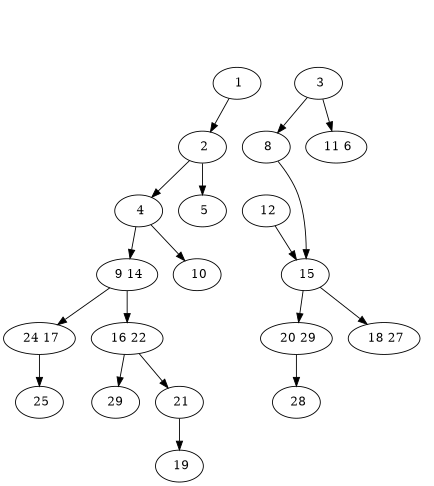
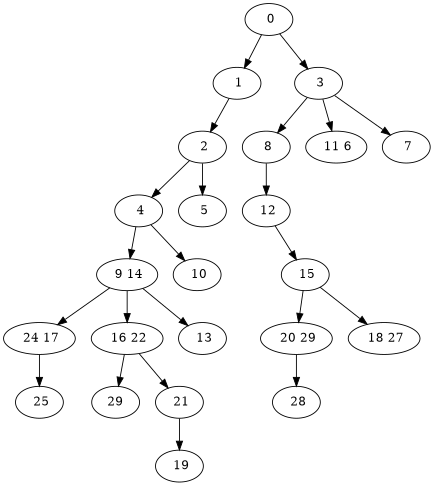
none -> (269, 19)
none -> (406, 147)
(301, 203) -> (266, 175)
none -> (202, 338)
